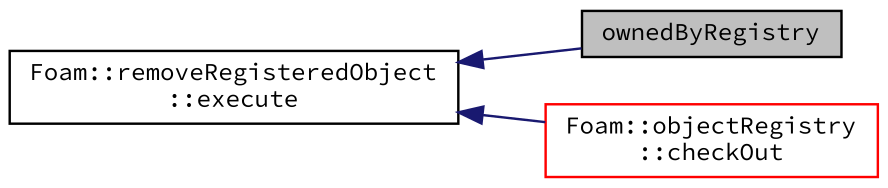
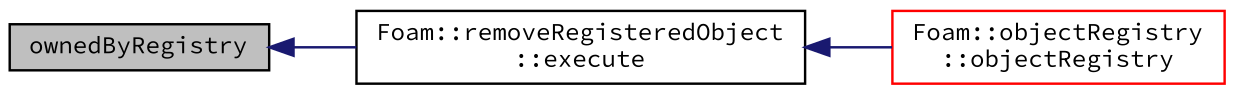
(532, 54) -> (325, 47)
(712, 141) -> (1059, 47)
